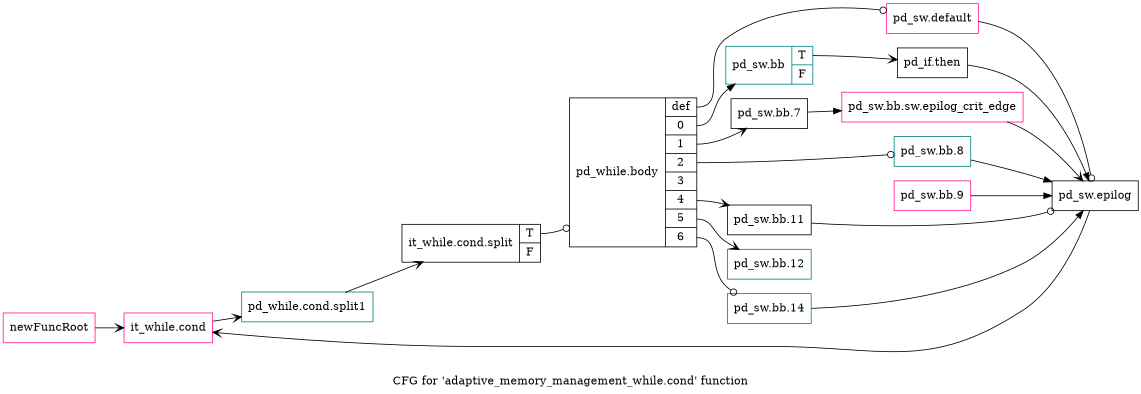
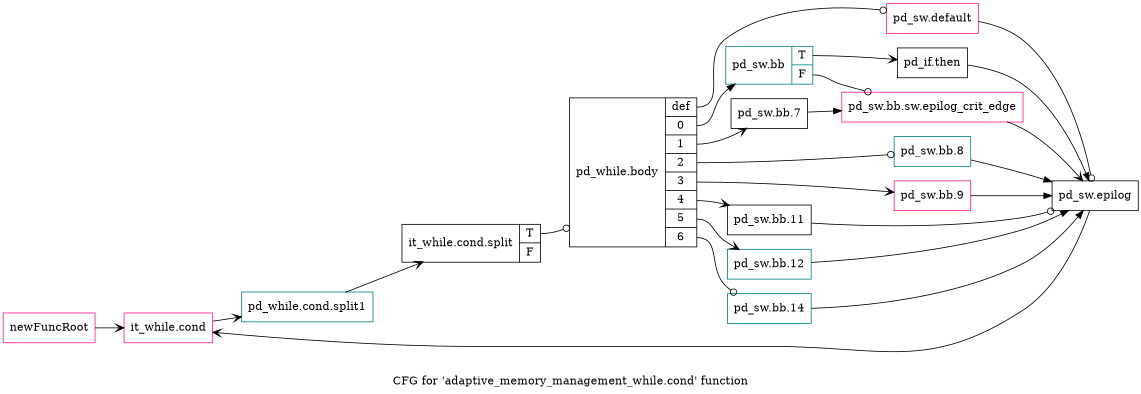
none -> (838, 83)
none -> (791, 185)
none -> (938, 249)
